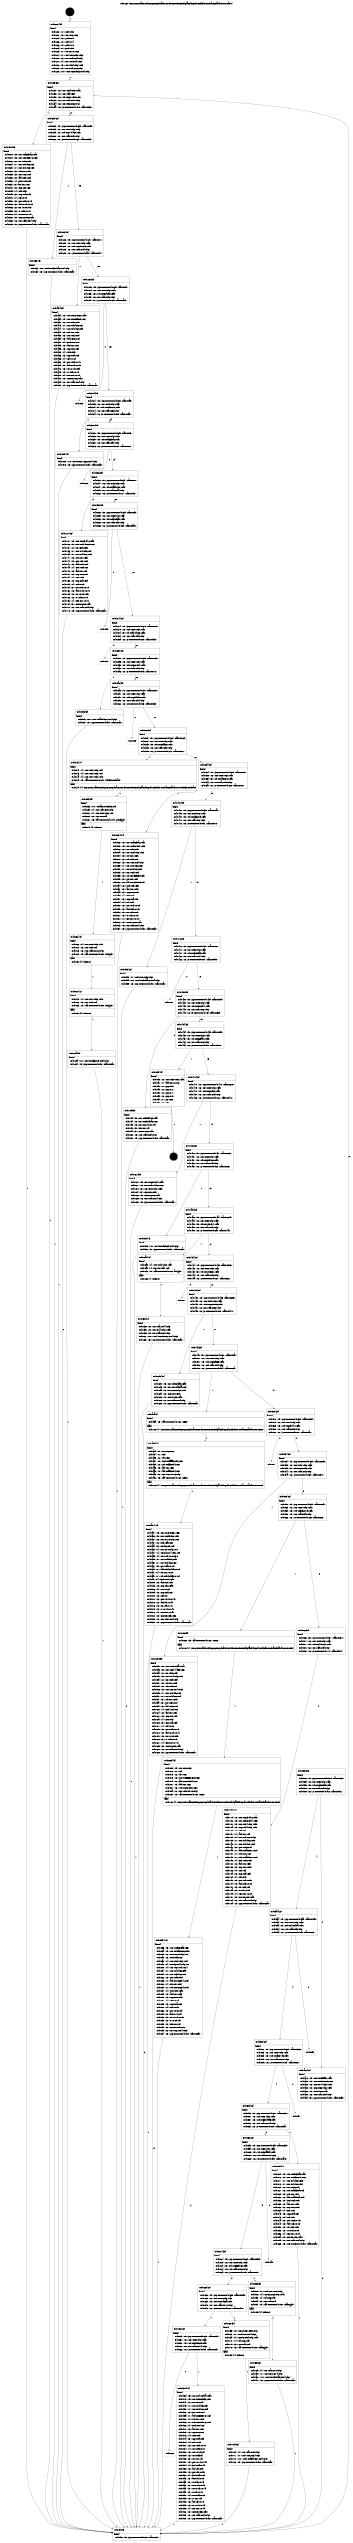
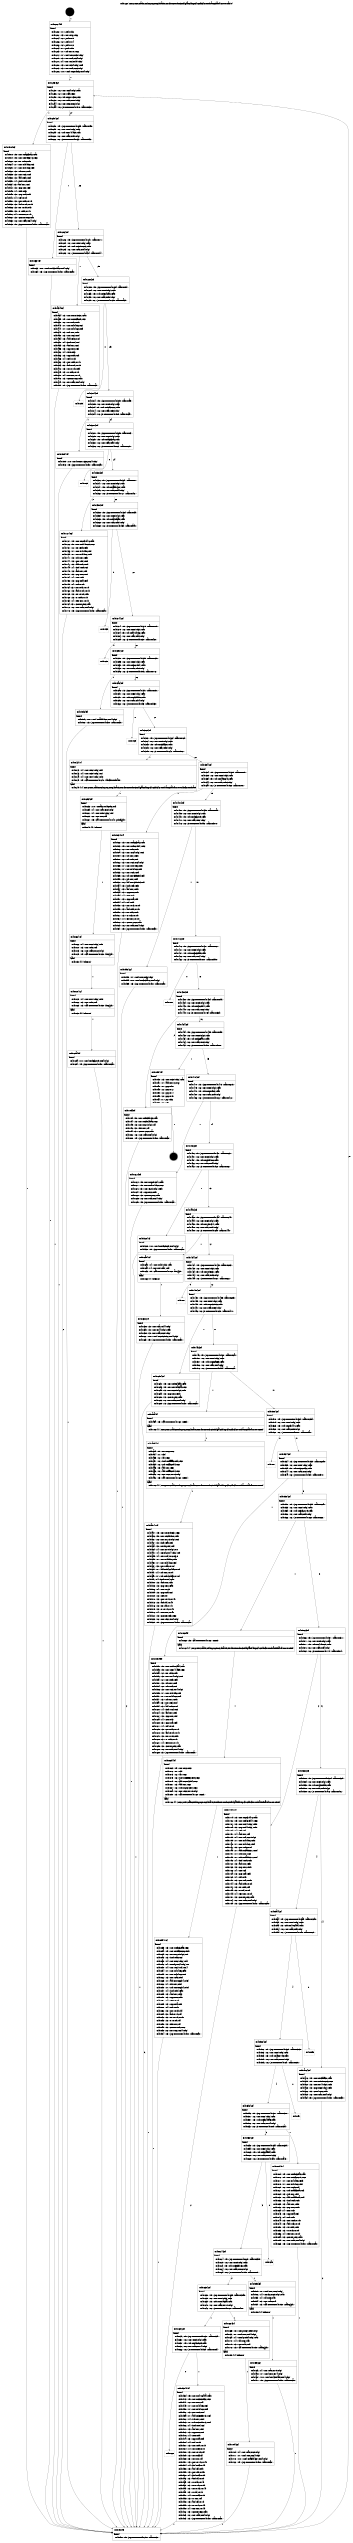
none -> (321, 1711)
(322, 1922) -> (322, 1922)
(153, 2149) -> (153, 2149)
